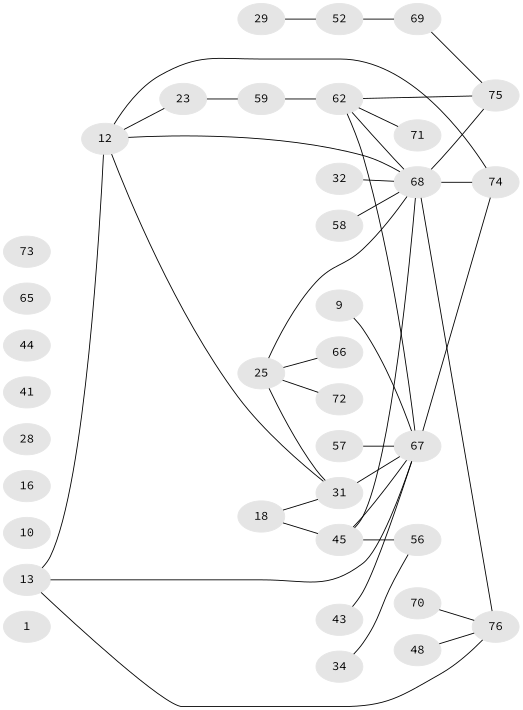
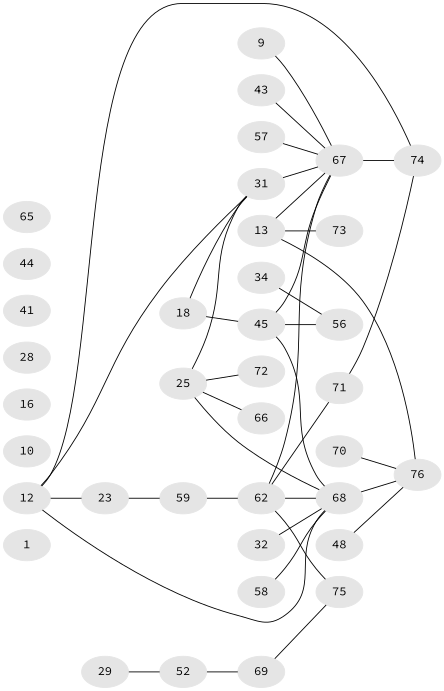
(458, 140) -> none
(457, 182) -> (388, 277)
(88, 364) -> (300, 231)
